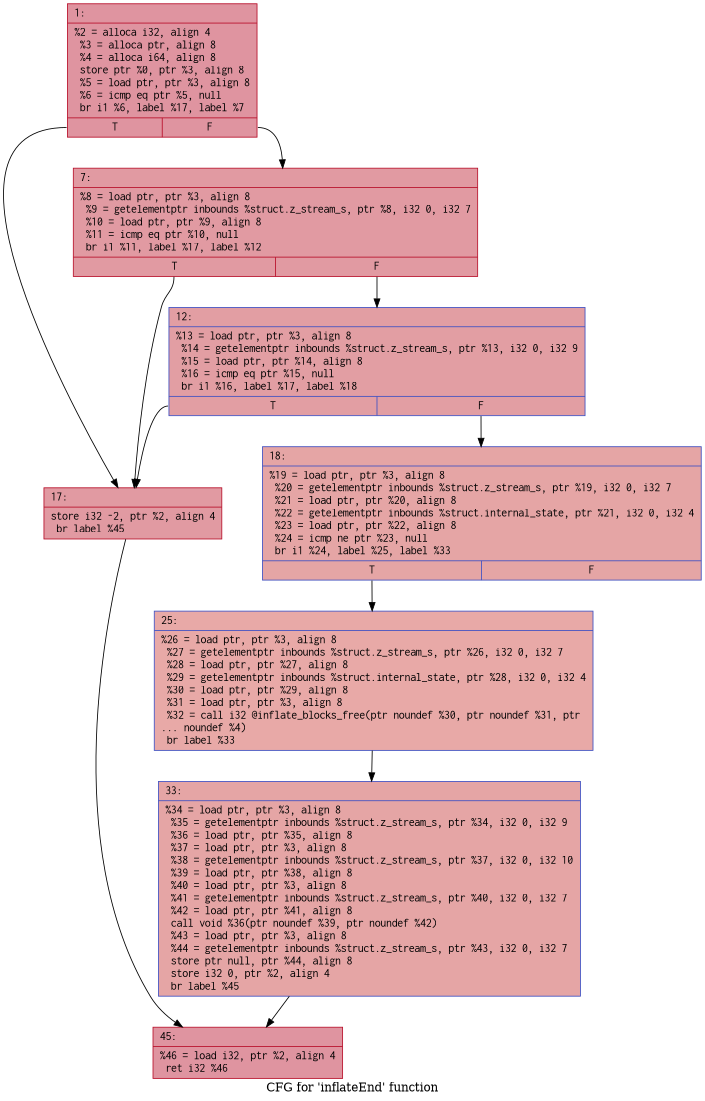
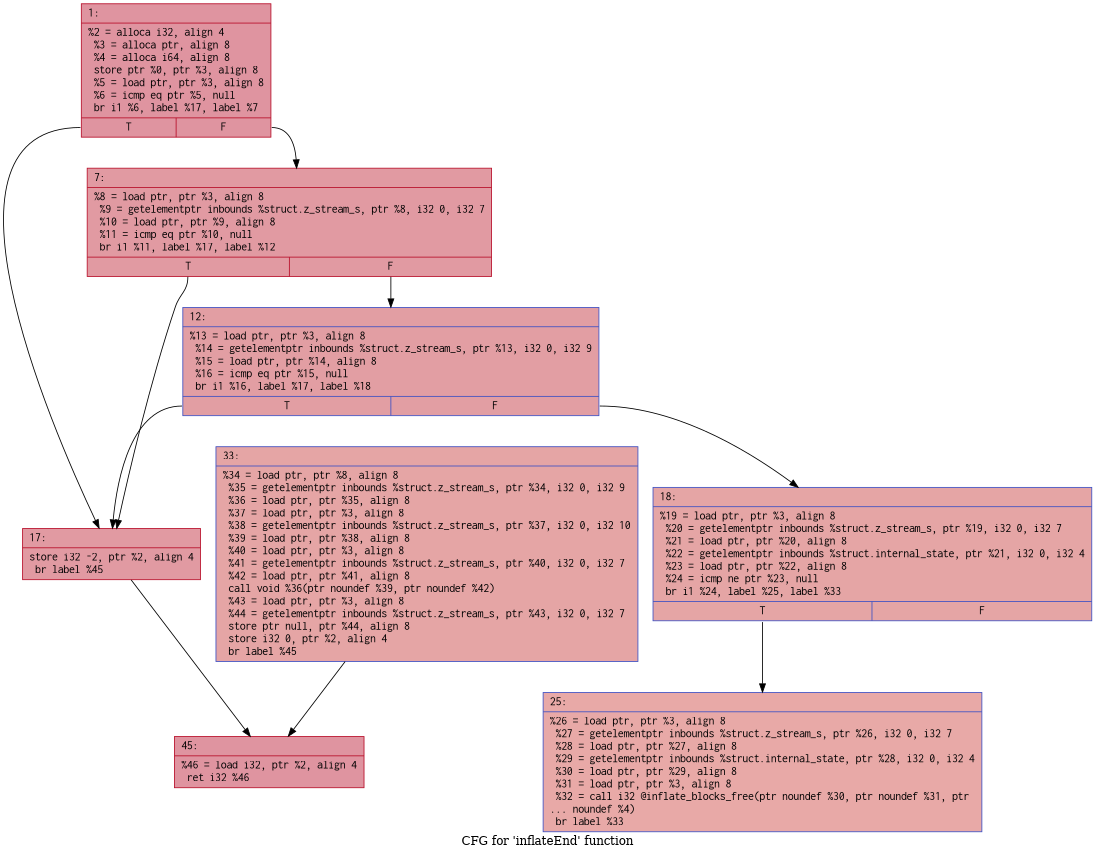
(372, 762) -> none
(253, 810) -> (311, 475)
